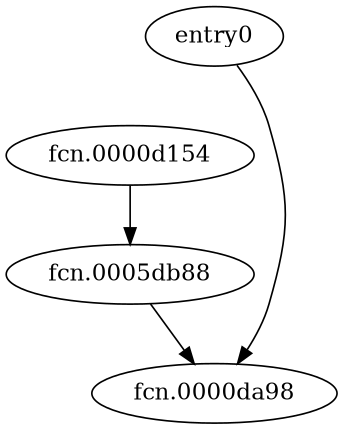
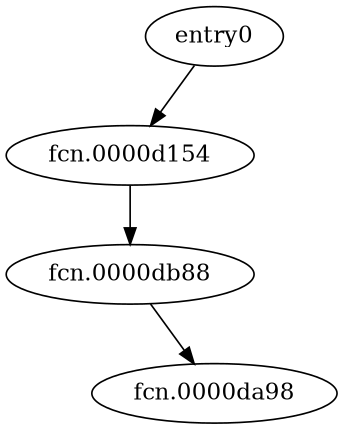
(285, 206) -> (177, 89)
(130, 274) -> (130, 274)
